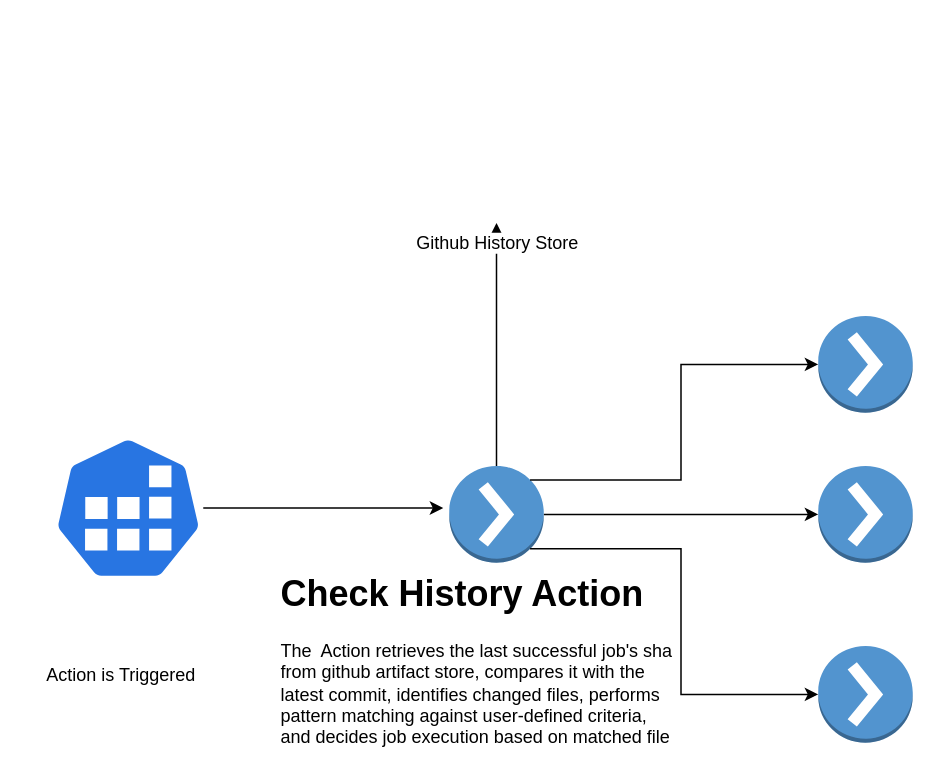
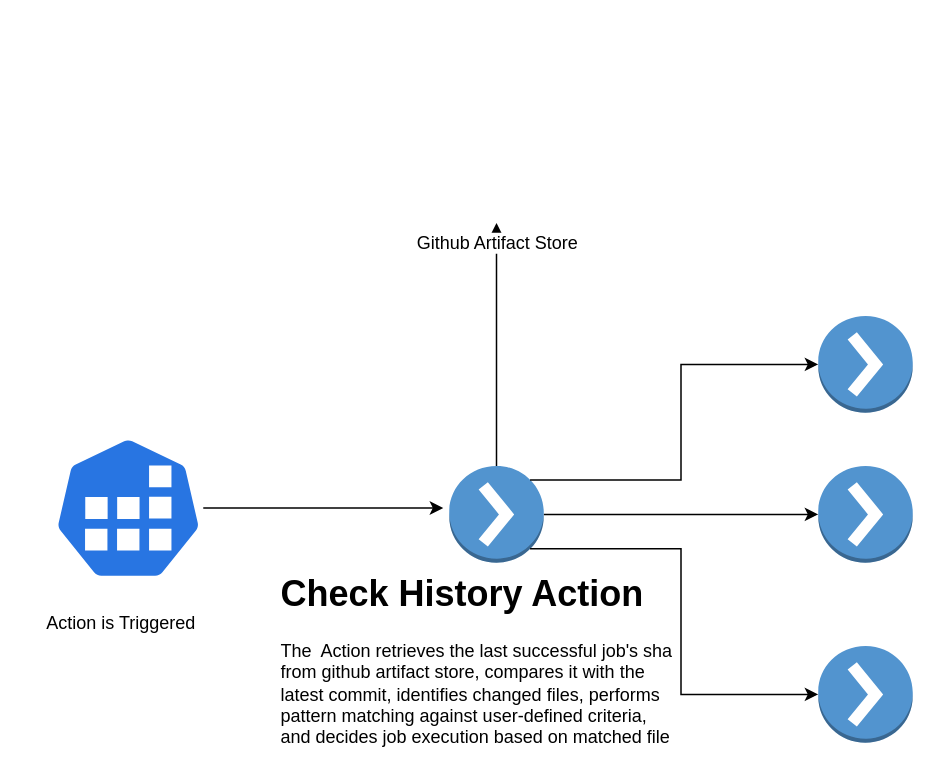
(498, 244) -> (498, 244)
(121, 676) -> (121, 623)
